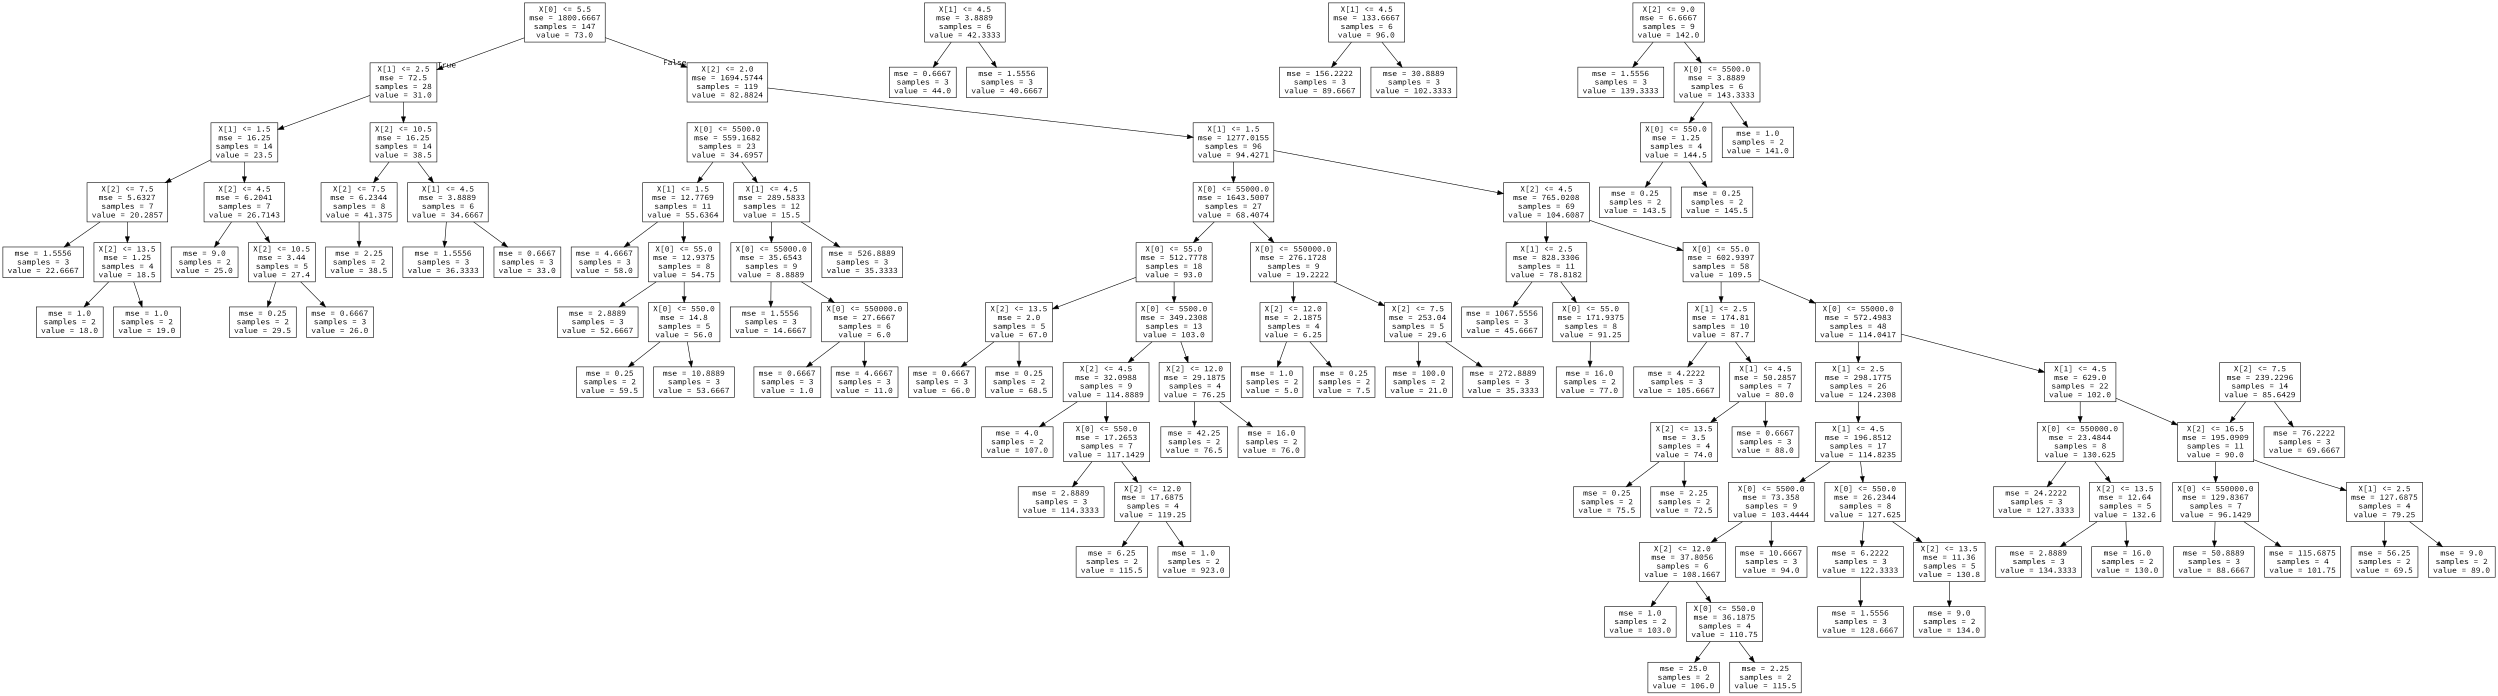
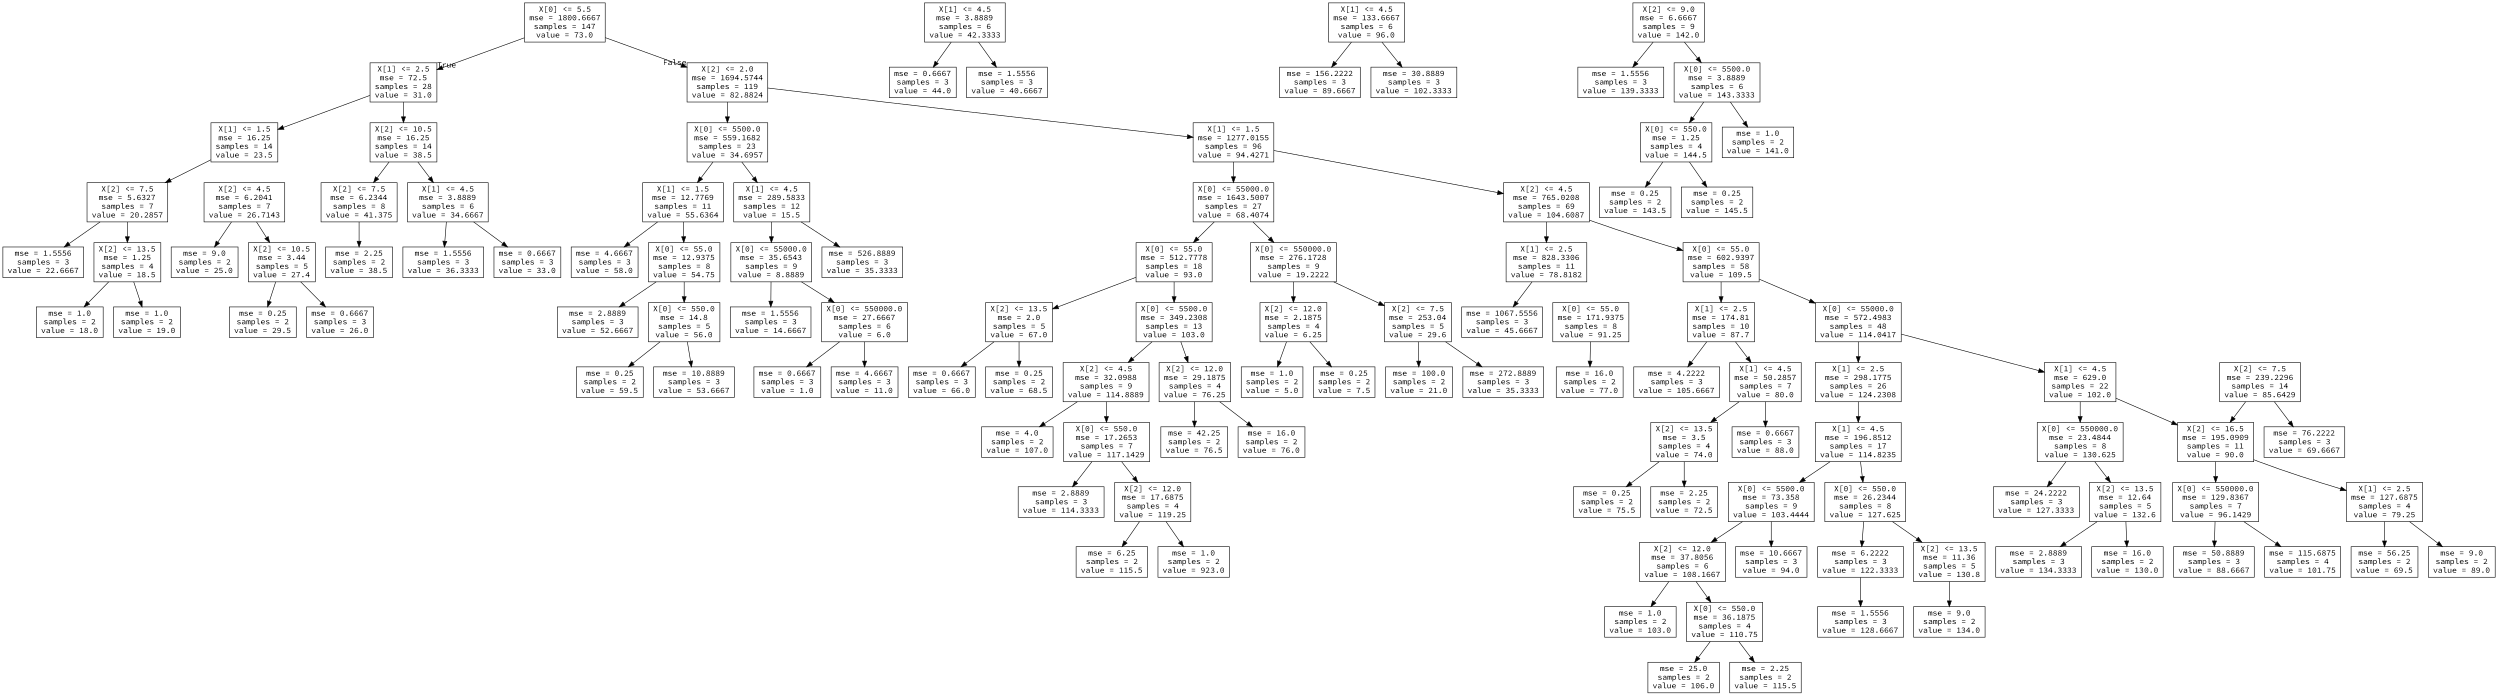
none -> (727, 109)
(244, 169) -> none
(1567, 290) -> none
